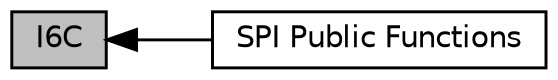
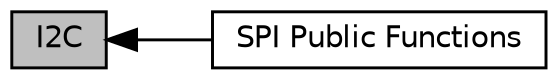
(59, 40) -> (59, 40)
